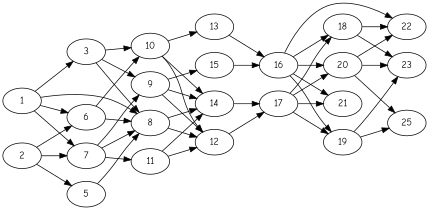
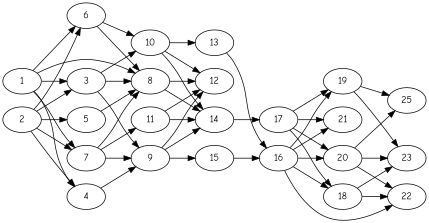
none -> (51, 102)
(243, 125) -> none
none -> (86, 197)
